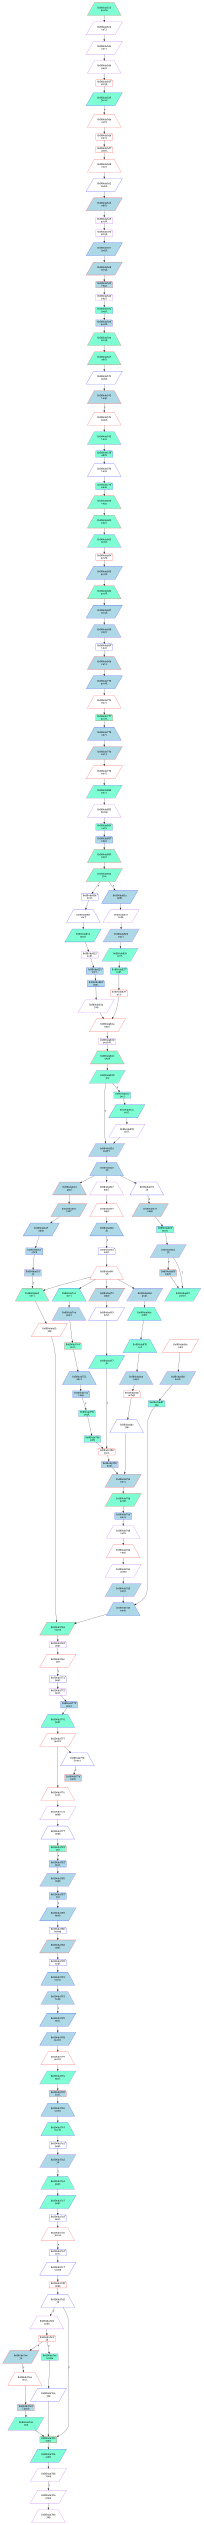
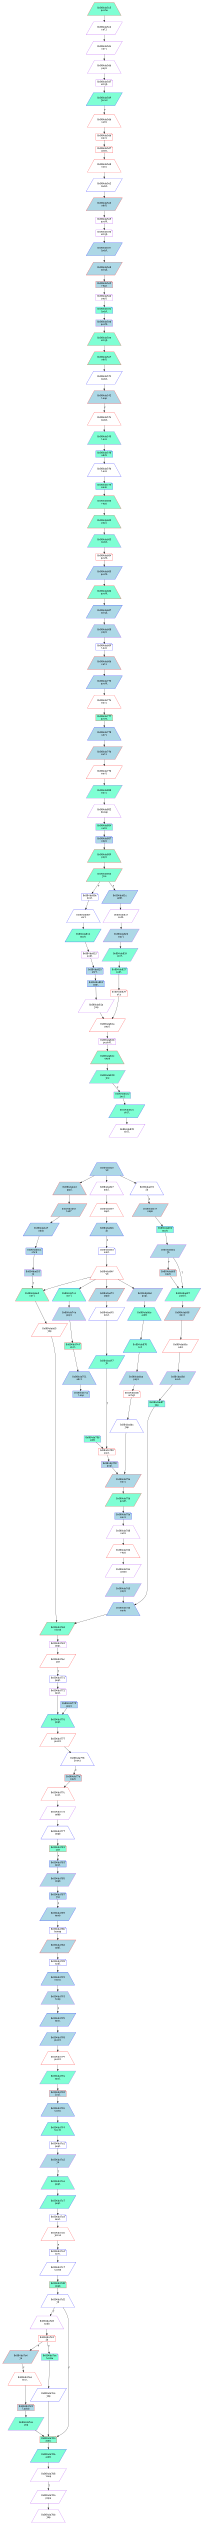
(104, 83) -> (104, 83)
(107, 1150) -> none
none -> (182, 1314)
(87, 1413) -> none
(63, 1698) -> (58, 1704)
(58, 1766) -> (68, 1784)
(58, 2285) -> (58, 2285)
